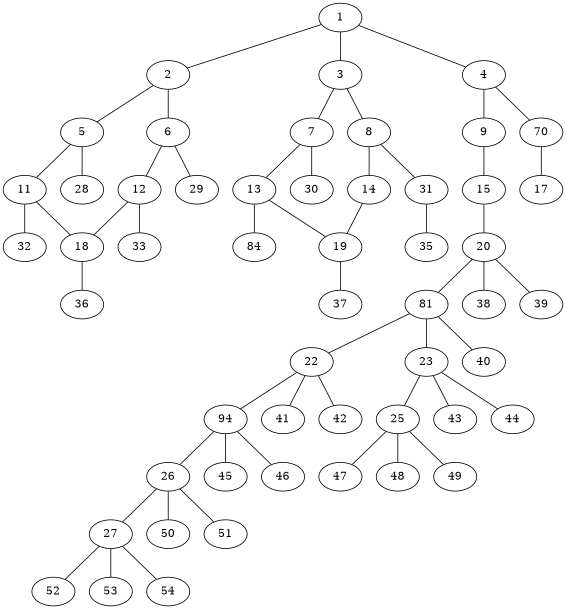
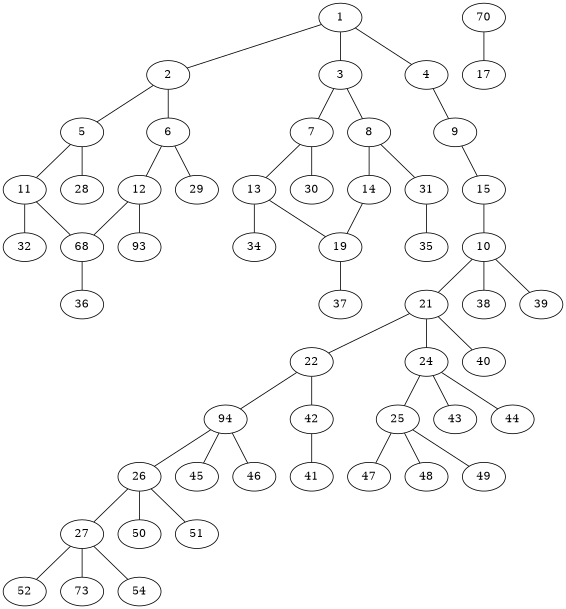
(513, 104) -> none
(82, 247) -> (82, 247)
(140, 247) -> (140, 247)
(254, 247) -> (254, 247)
(484, 247) -> (484, 247)
(427, 305) -> (427, 305)
(427, 362) -> (427, 362)
(297, 391) -> (312, 448)
(111, 592) -> (82, 592)
